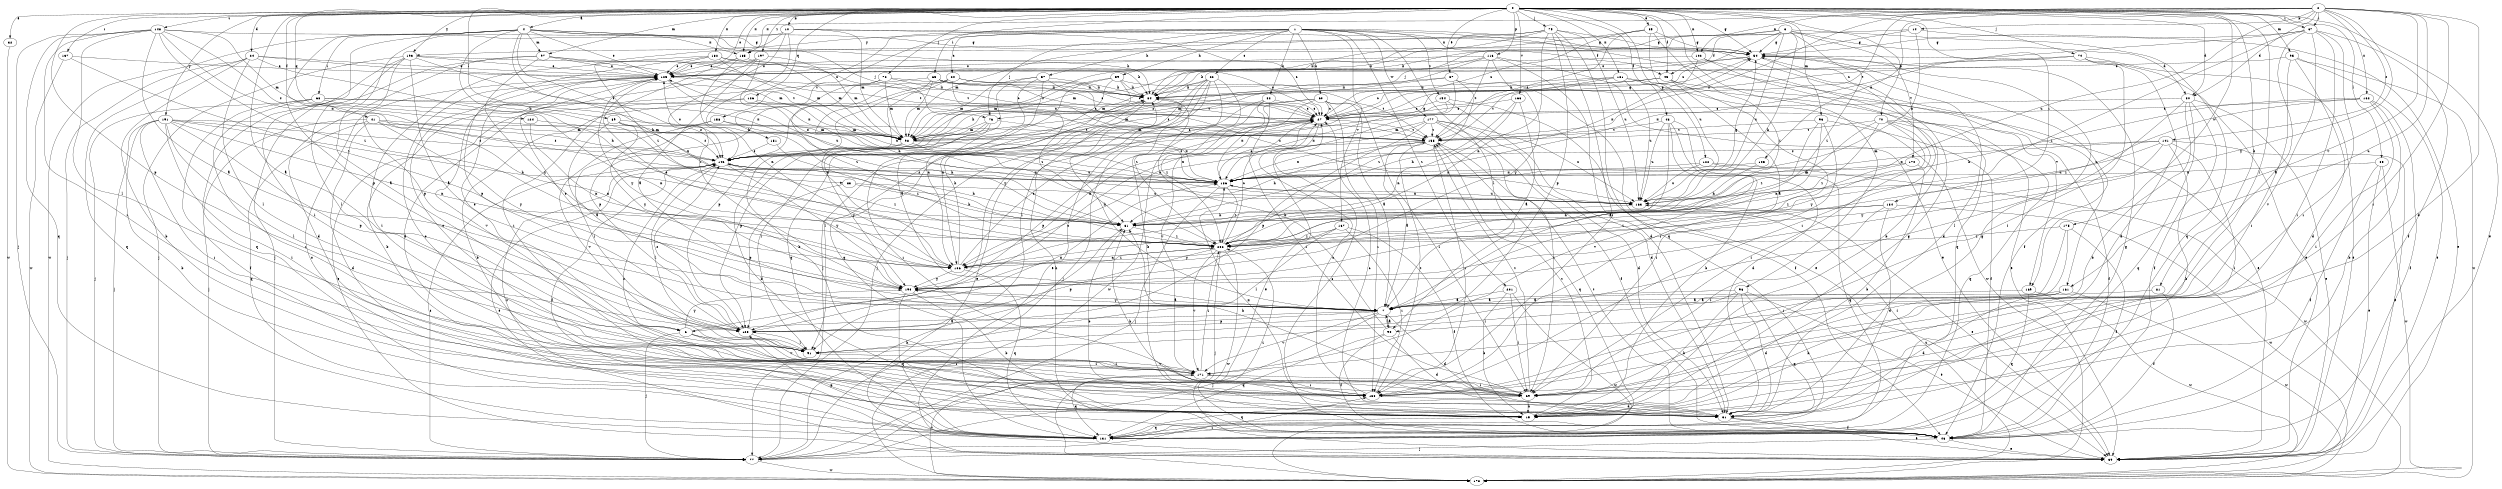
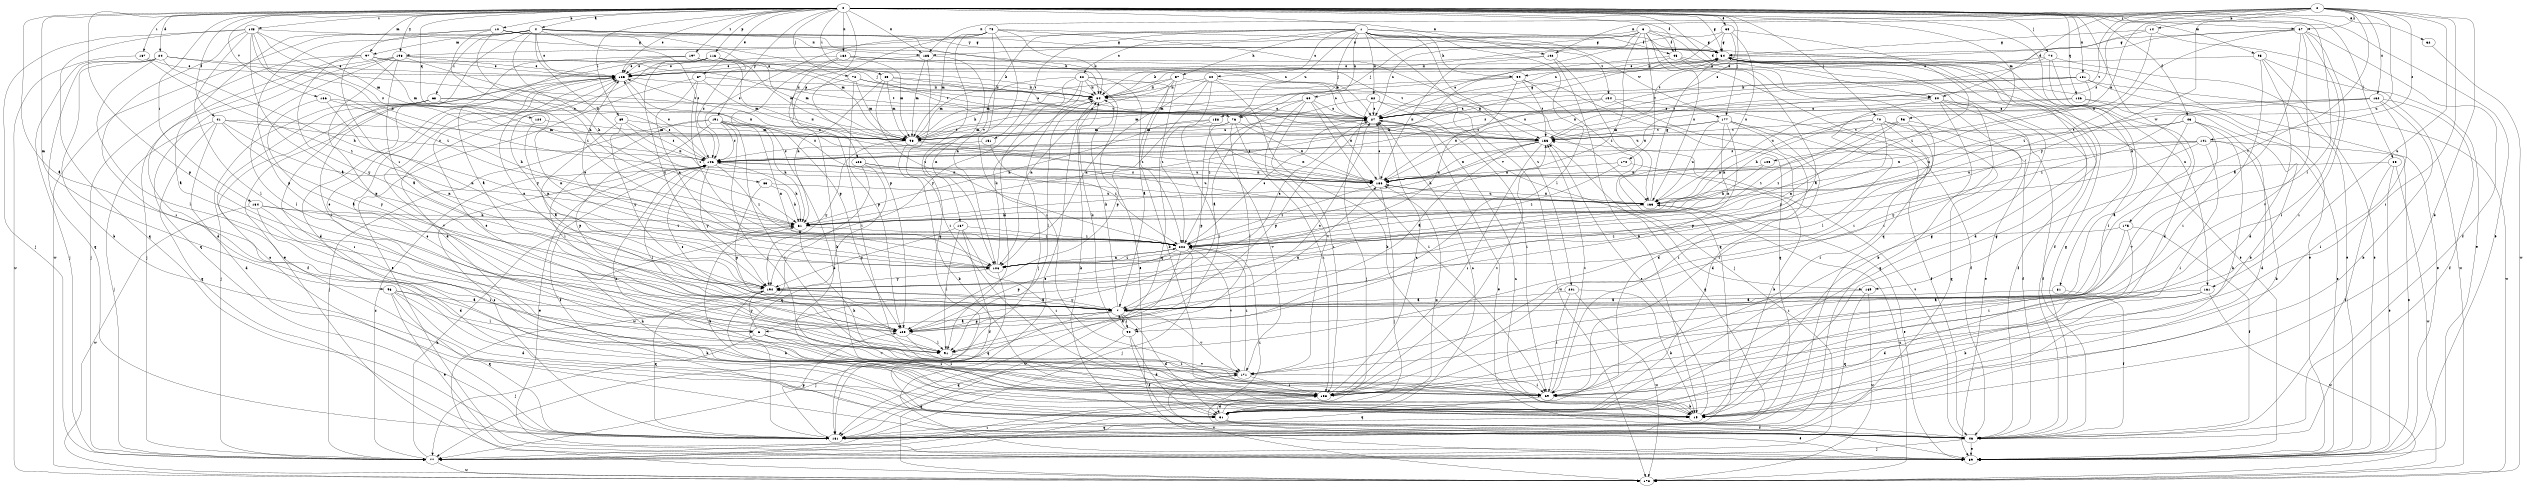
(1531, 18) -> (1340, 10)
(1447, 89) -> (1599, 71)
